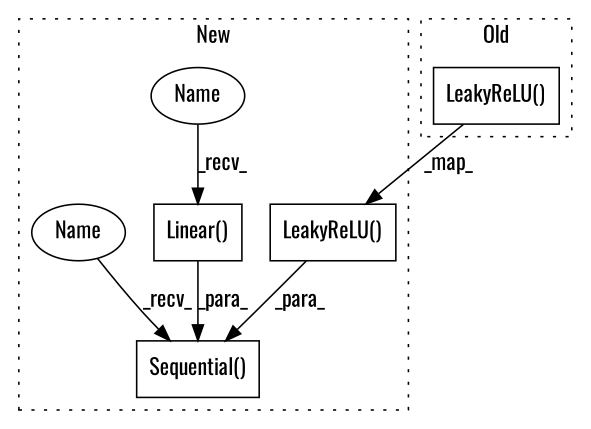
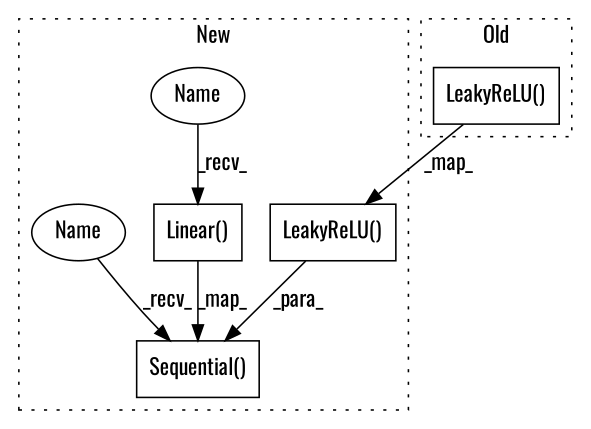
(223, 301) -> (222, 301)
